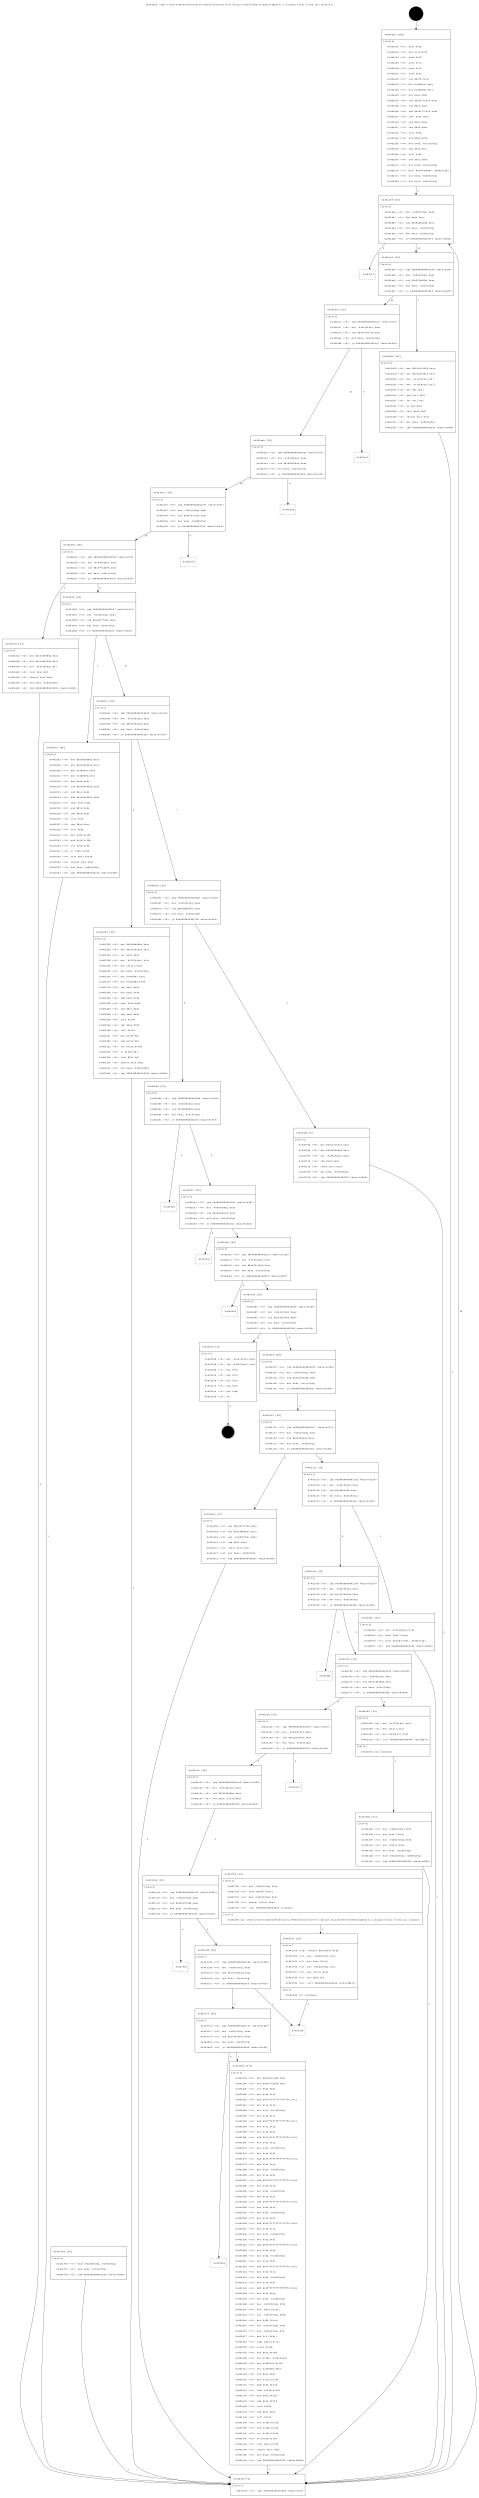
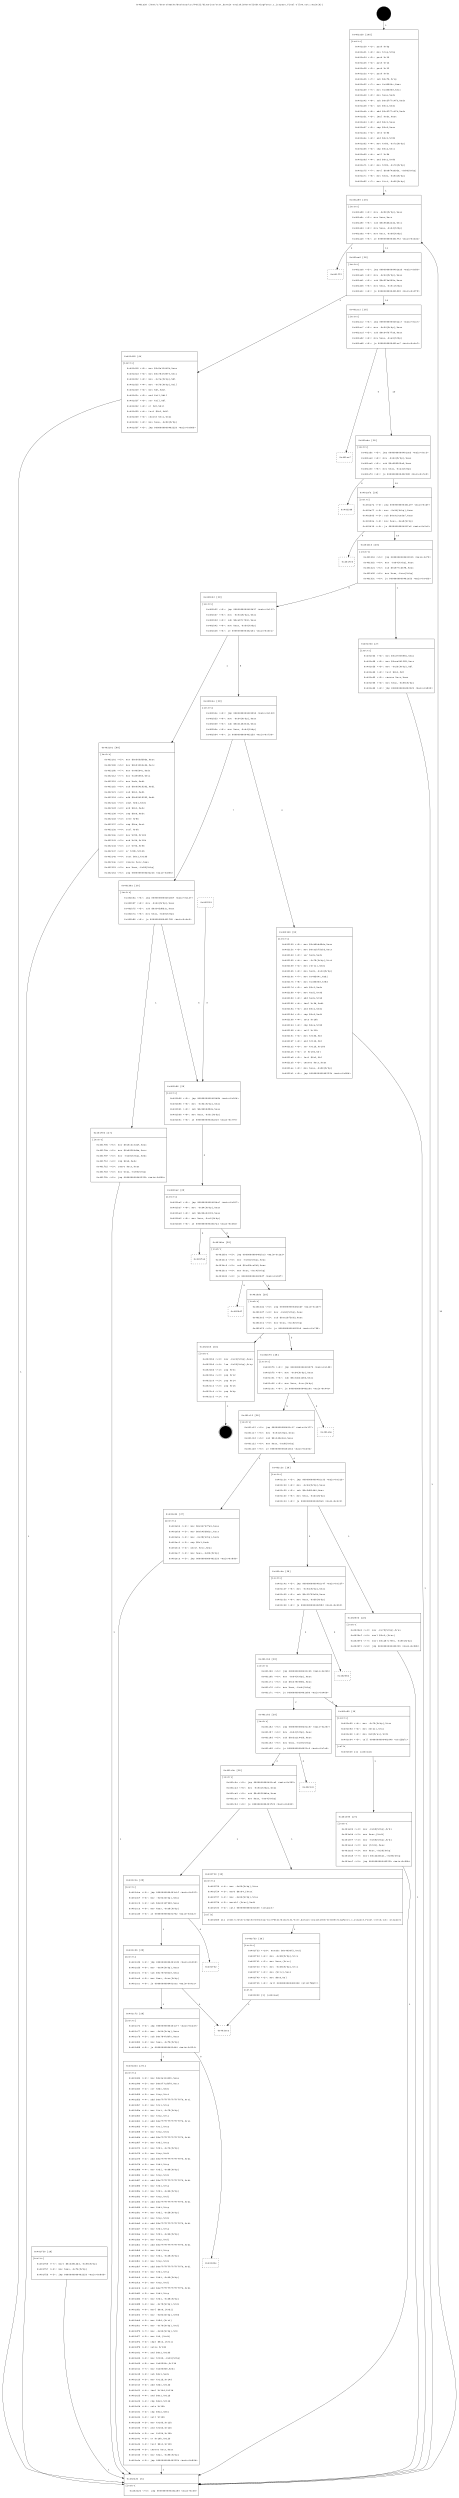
(175, 1163) -> (204, 993)
none -> (326, 1432)
none -> (279, 1838)
